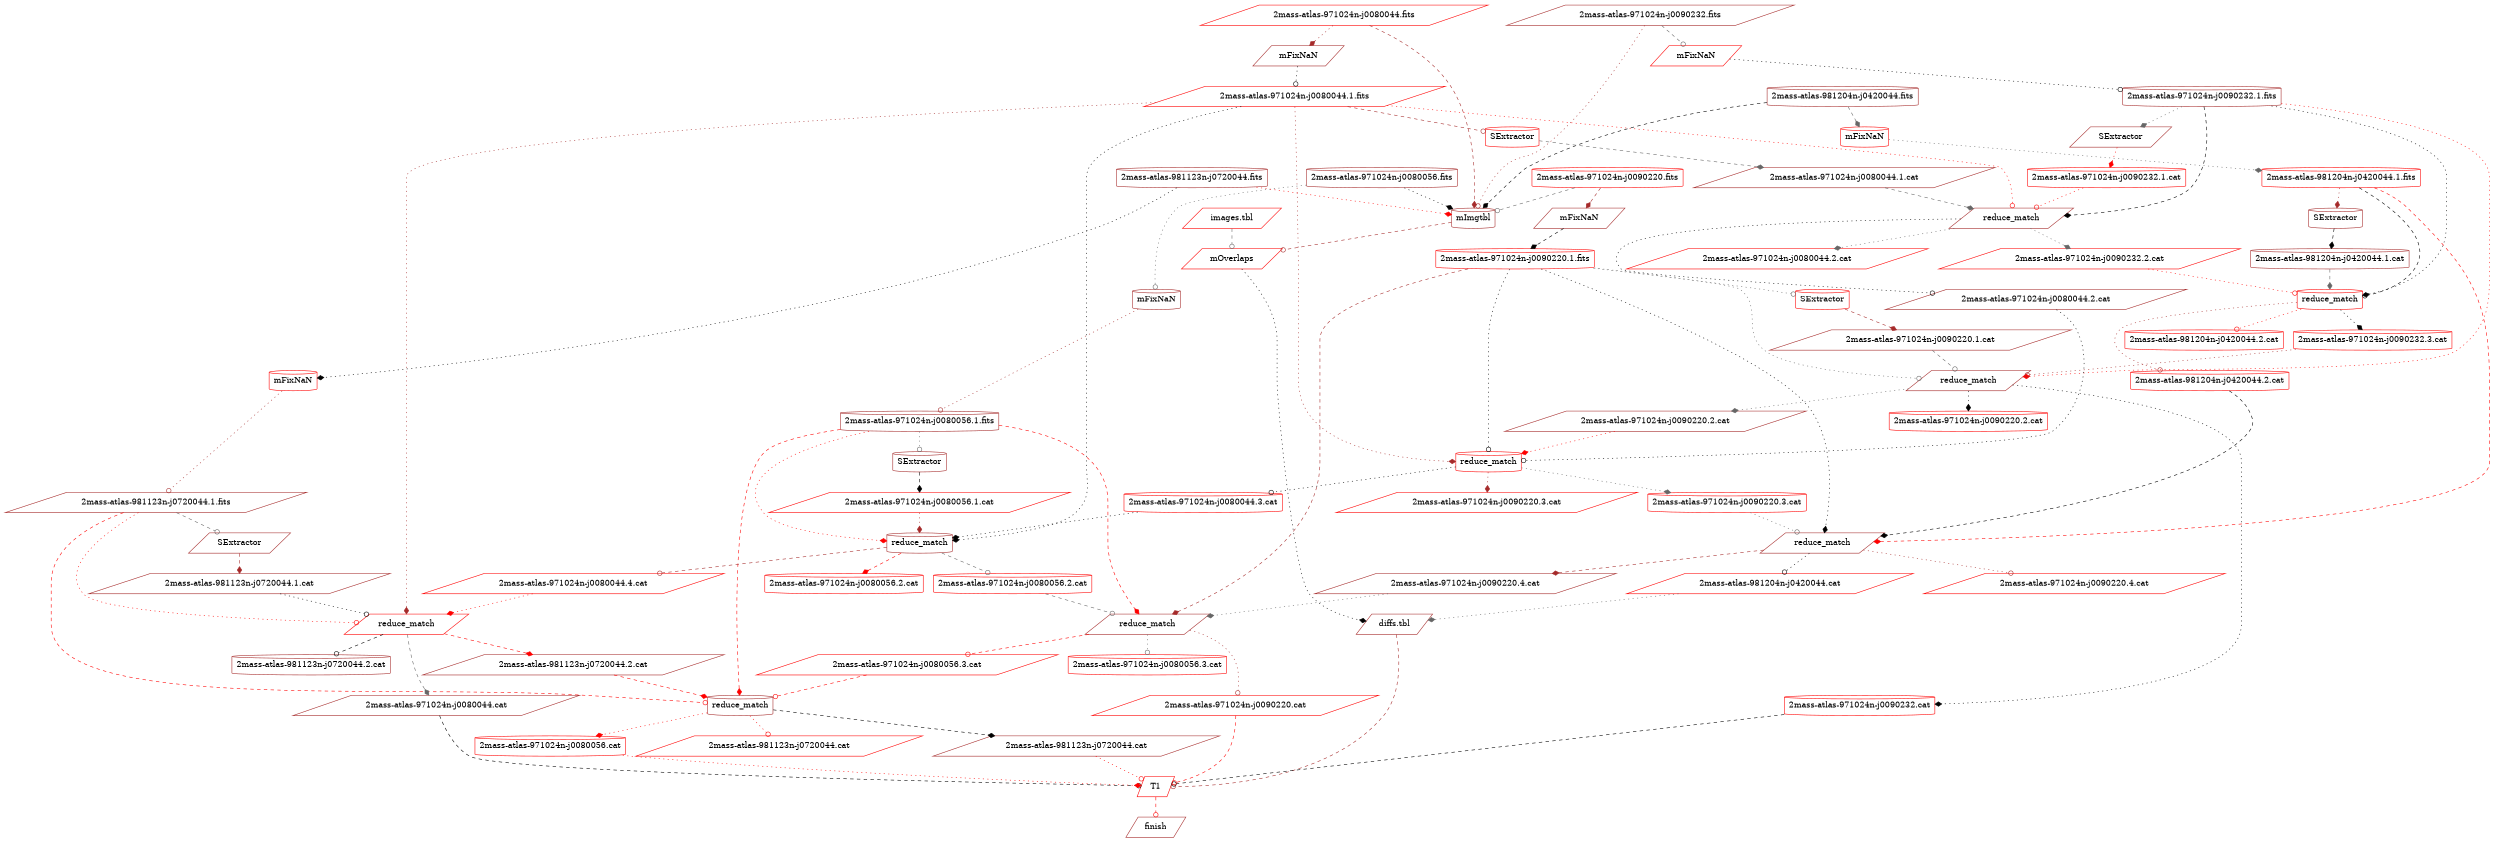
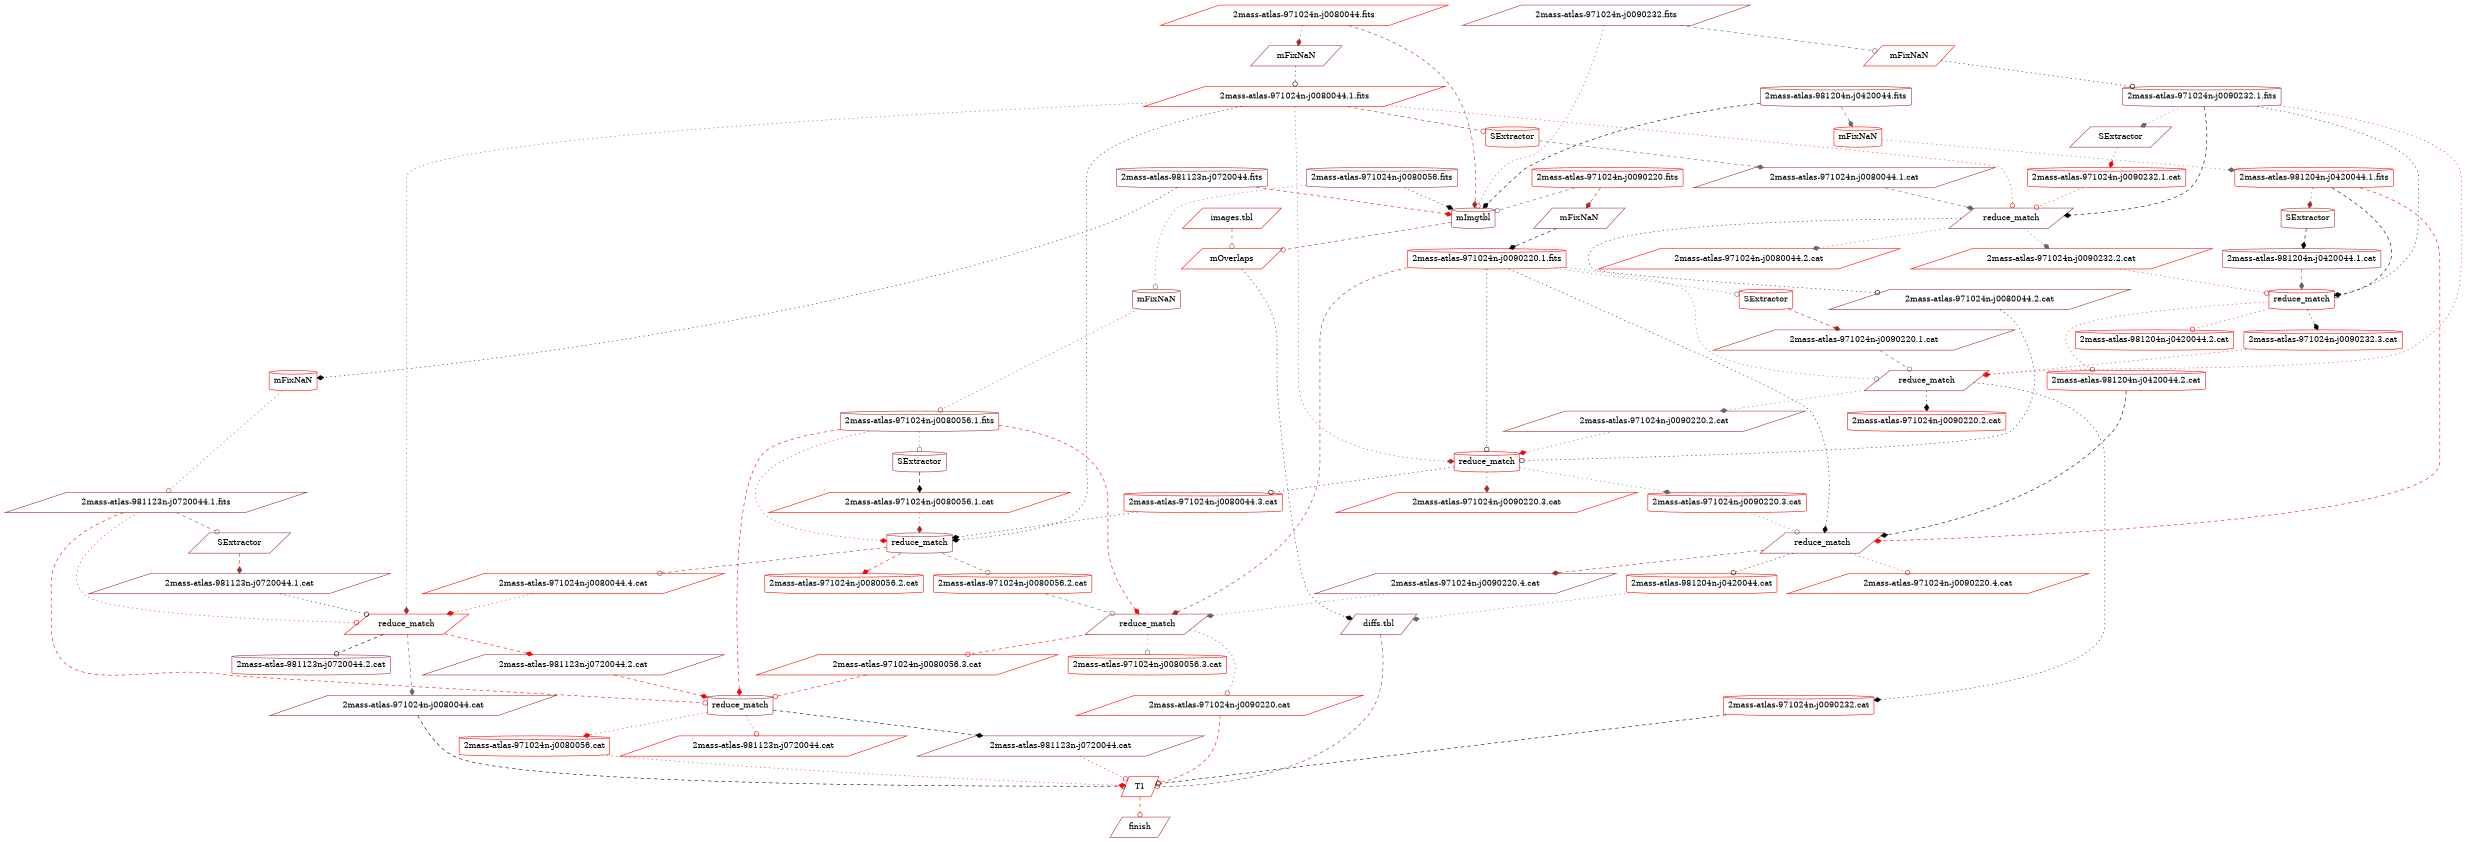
(1351, 200) -> (1351, 200)
(1770, 584) -> (1702, 584)
